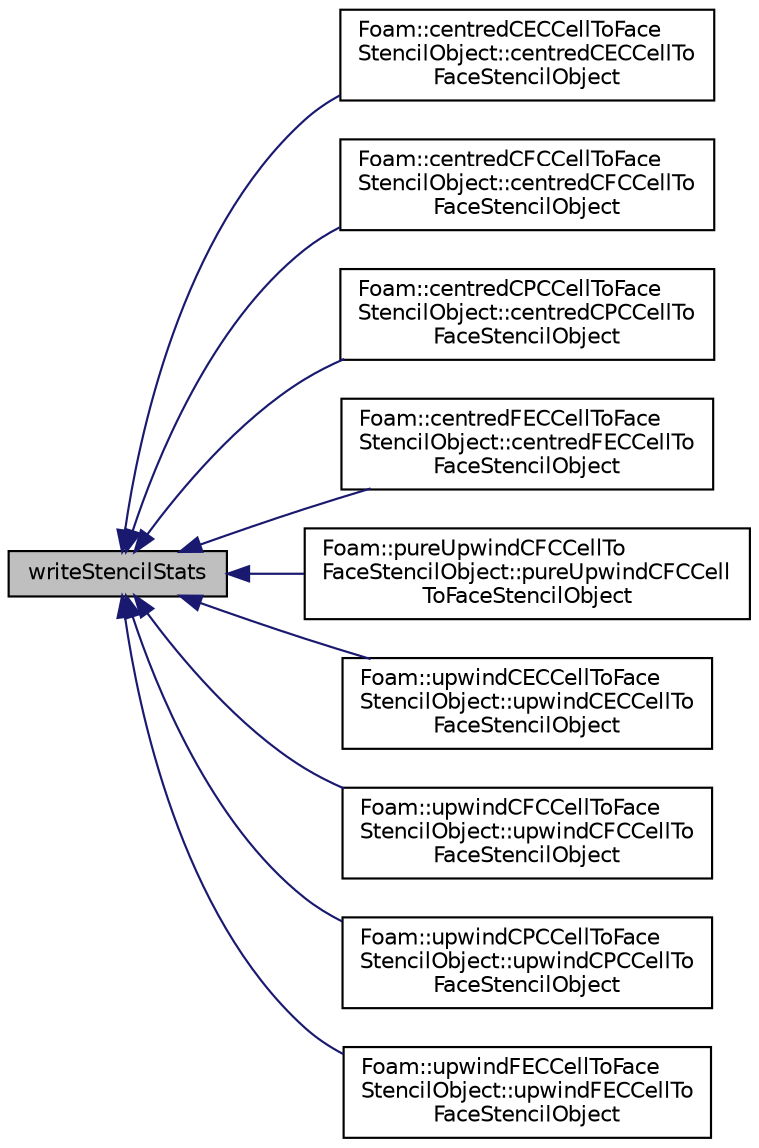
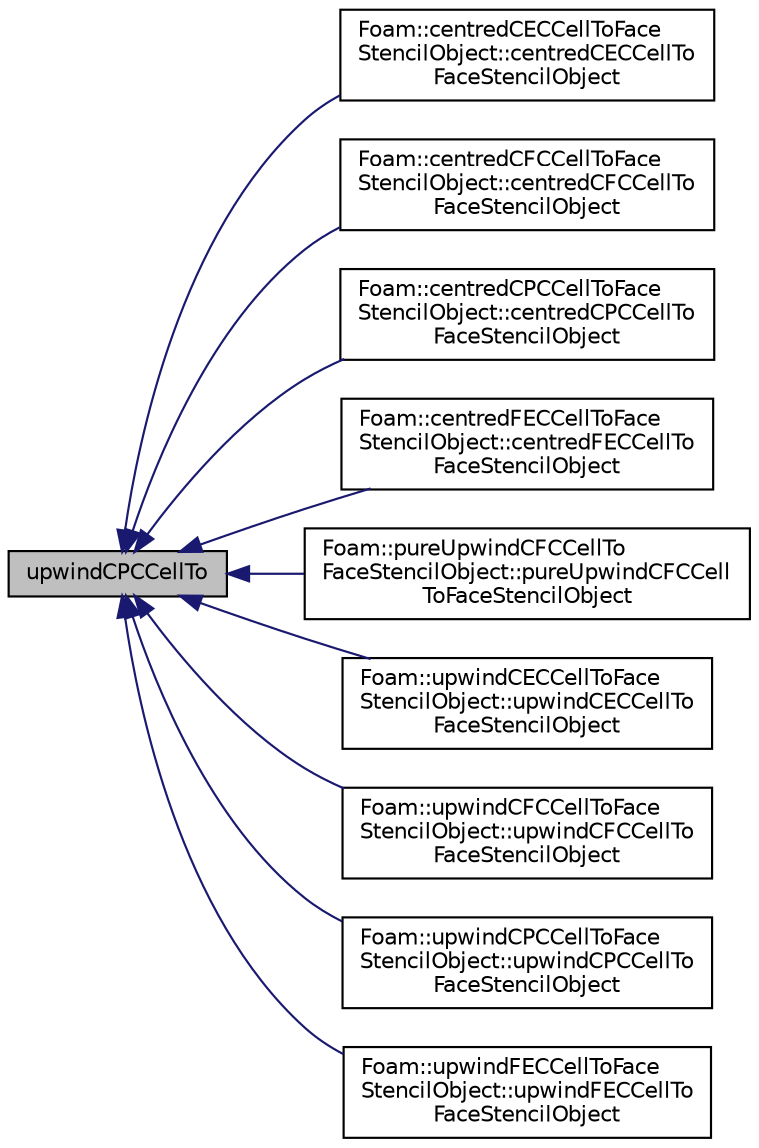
(118, 574) -> (118, 574)
